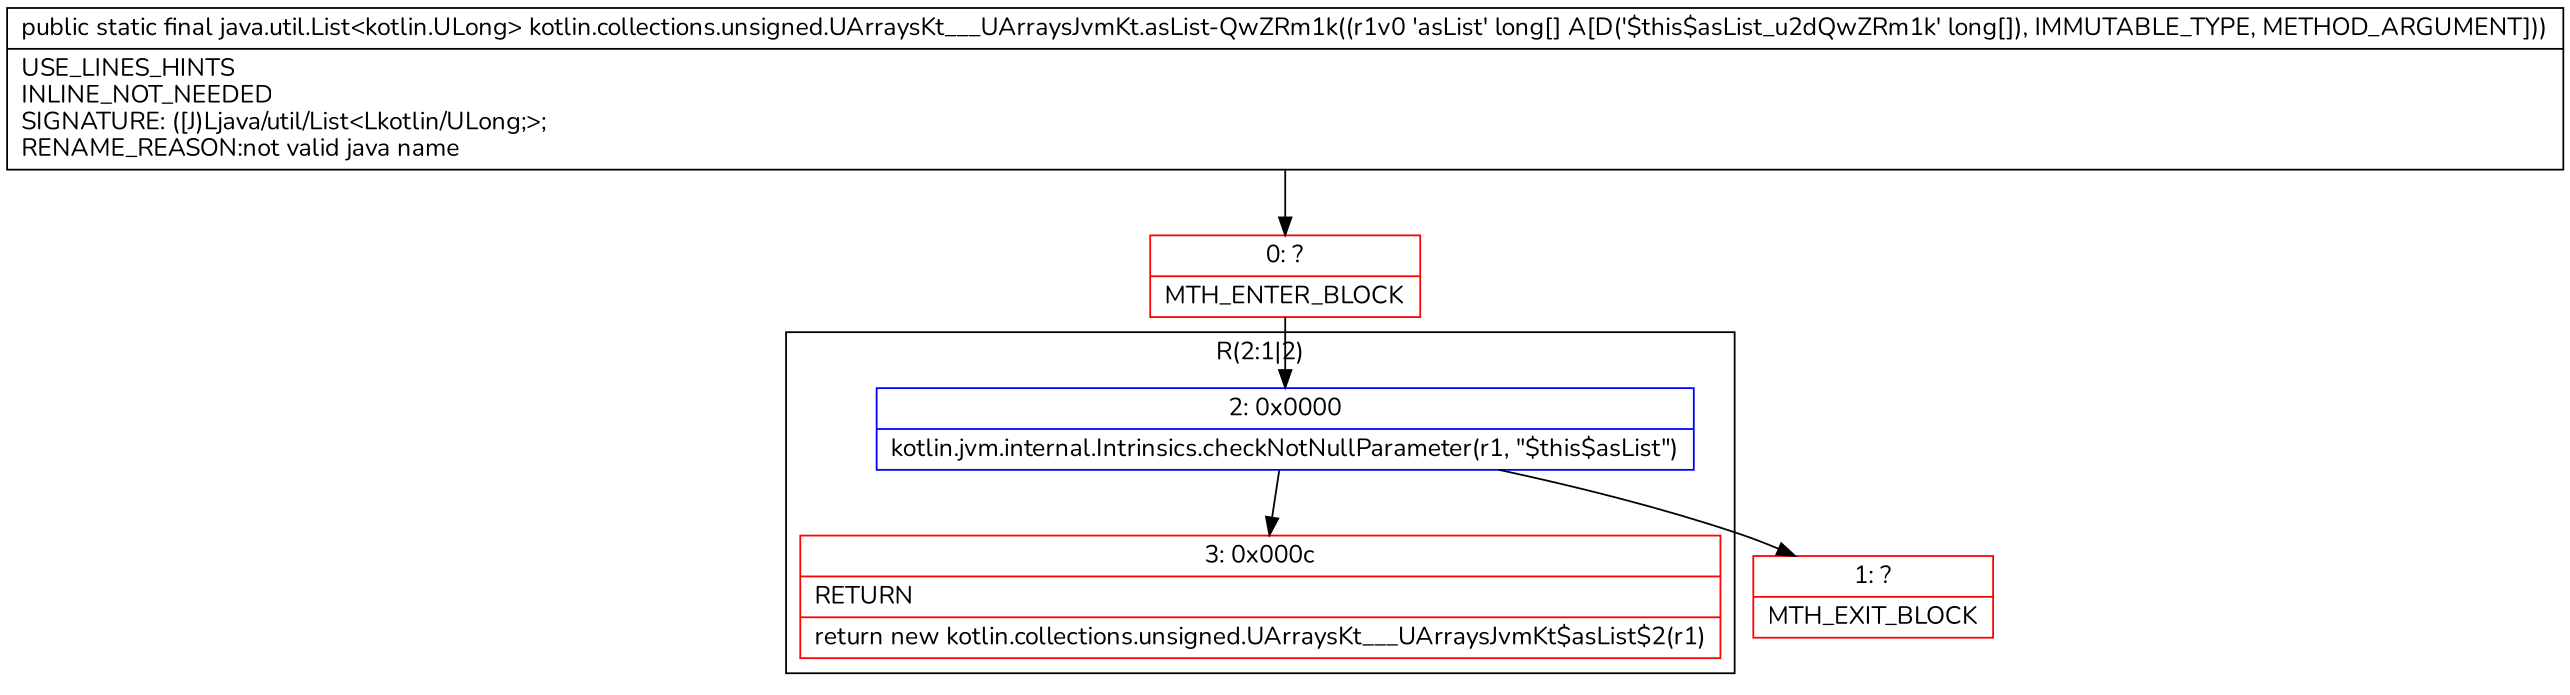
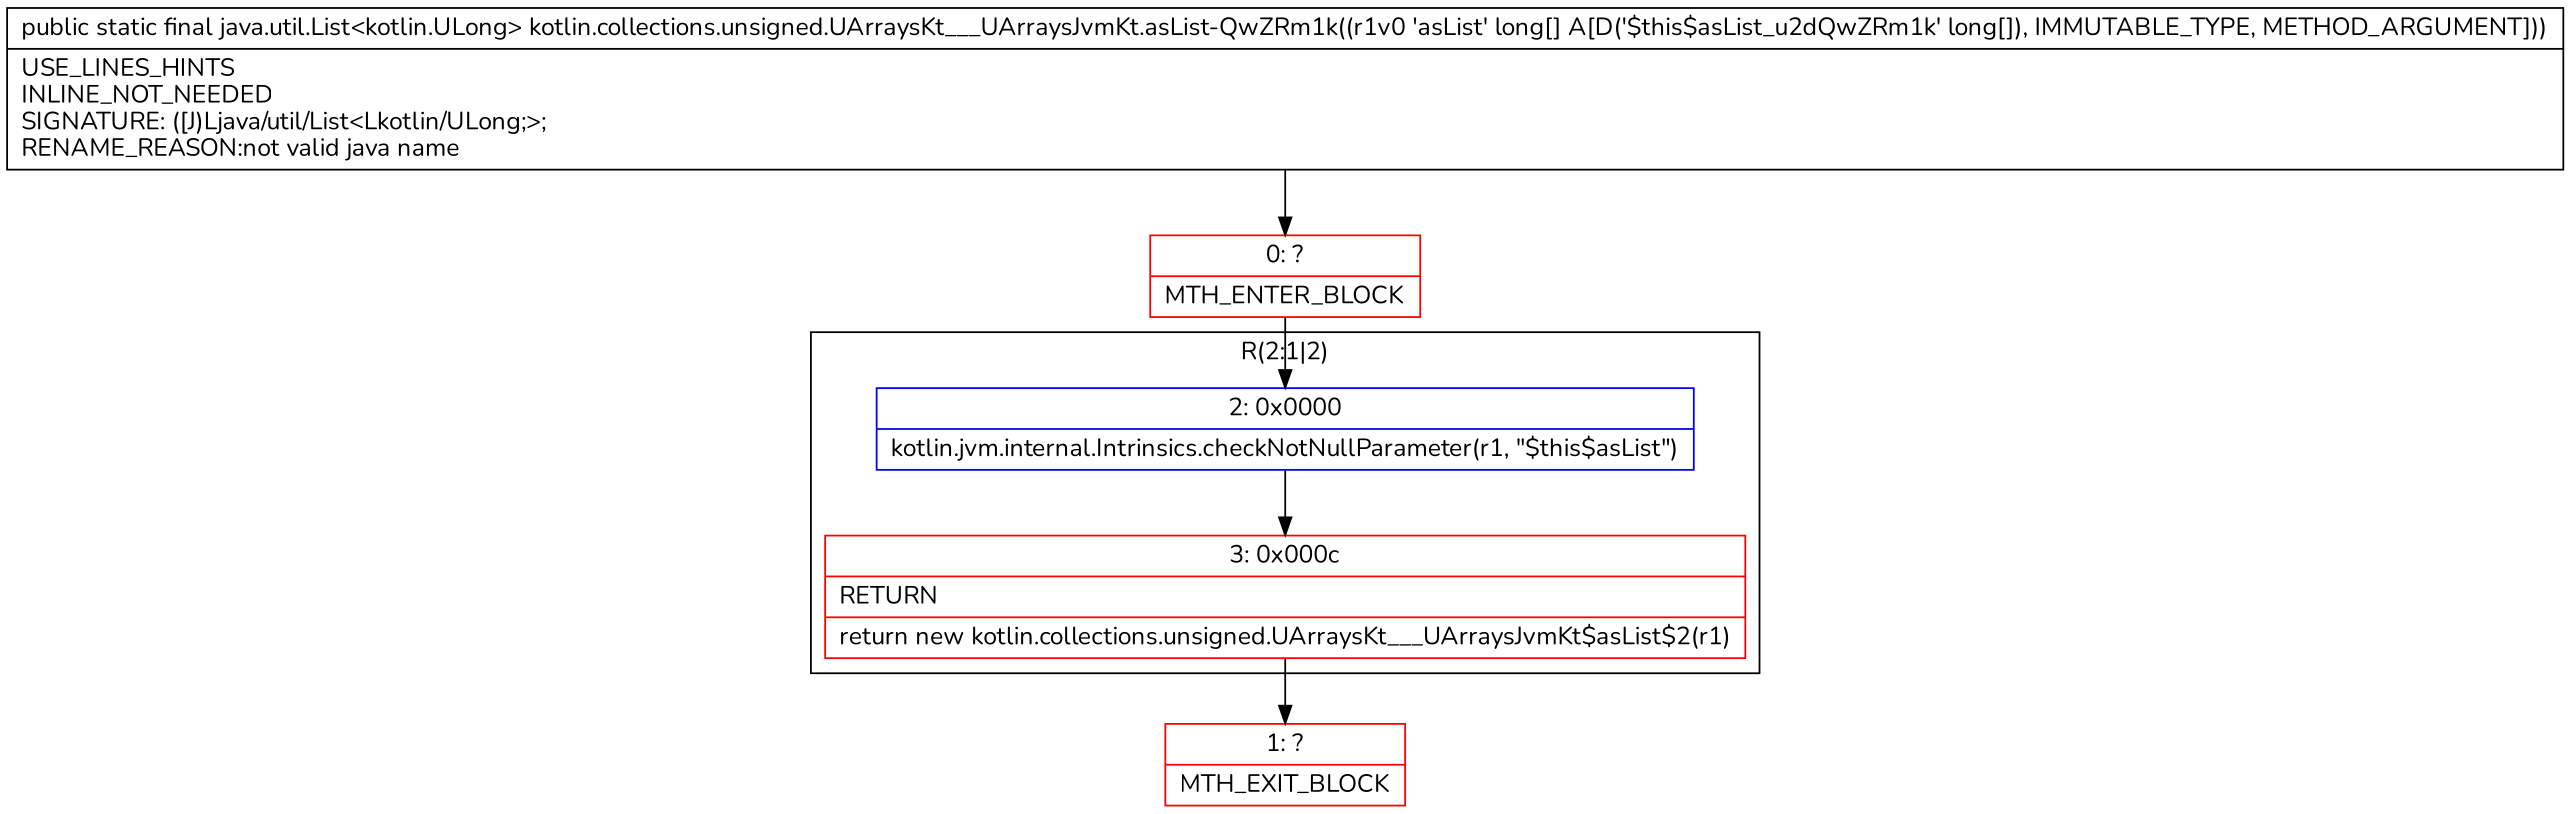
(1640, 504) -> (1285, 684)
